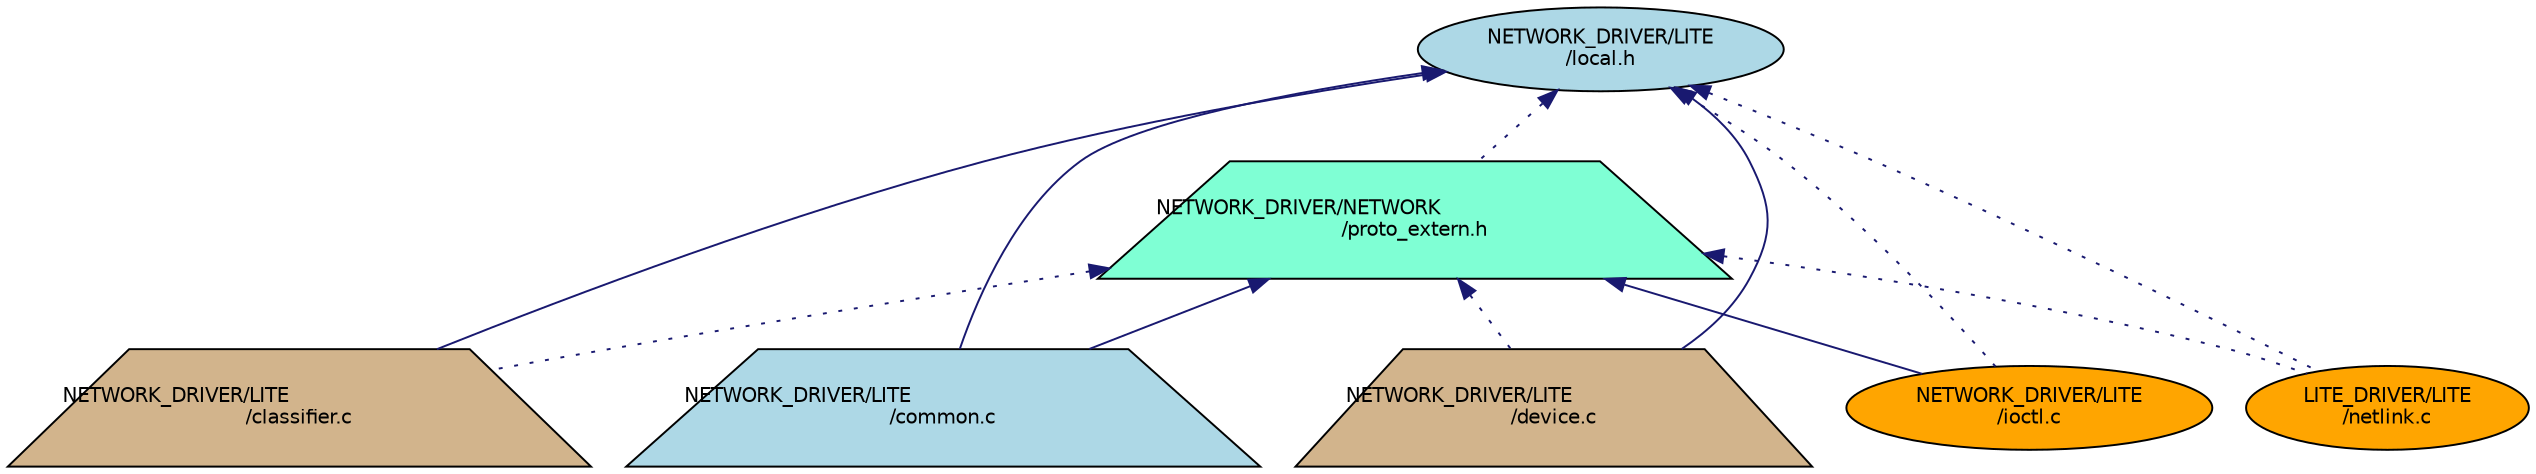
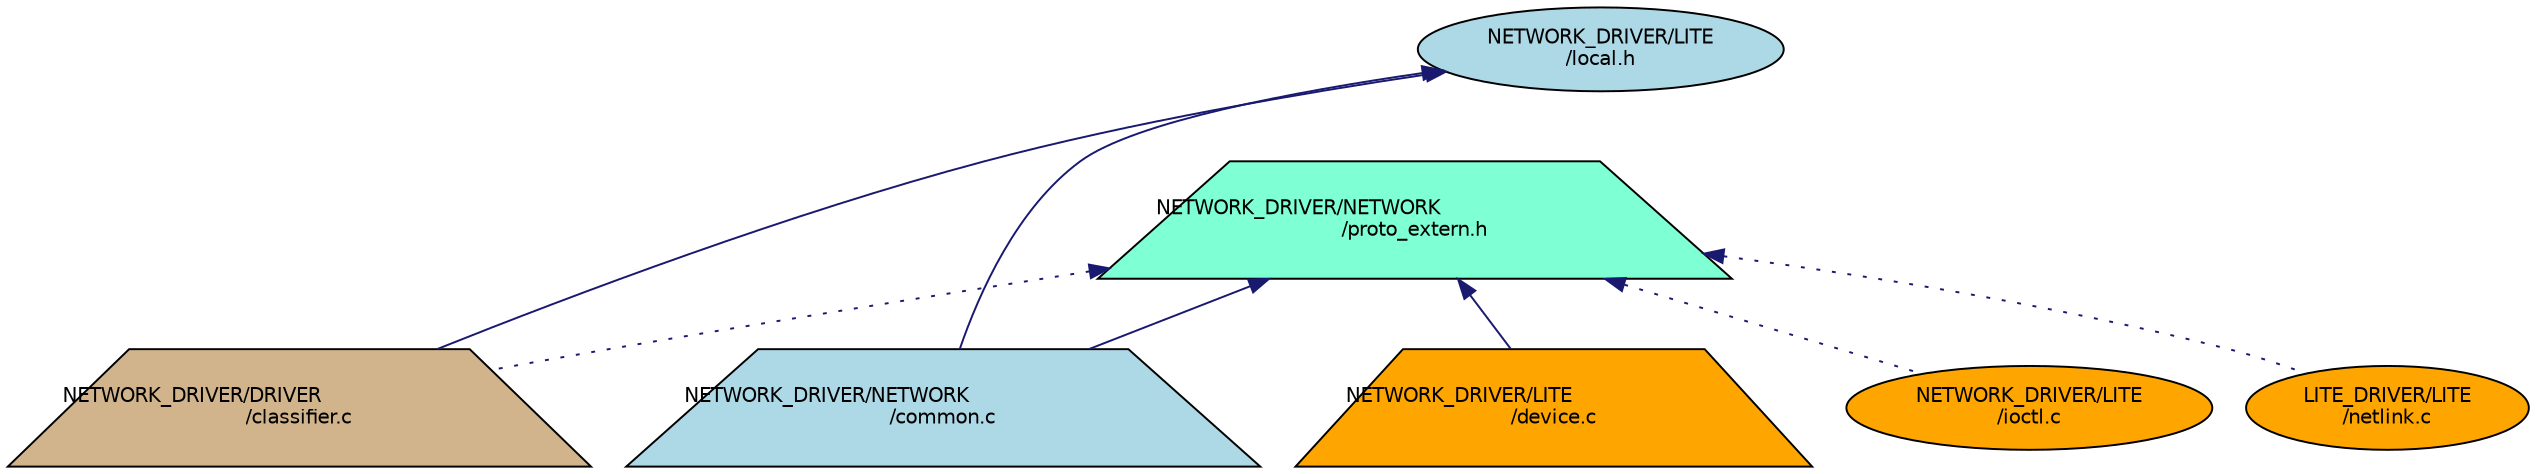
(1510, 132) -> none
(1852, 219) -> none
(2017, 226) -> none
(1767, 227) -> none
(1490, 322) -> (1490, 322)
(1773, 329) -> (1773, 329)
(299, 408) -> (299, 408)
(943, 408) -> (943, 408)
(1554, 408) -> (1554, 408)
